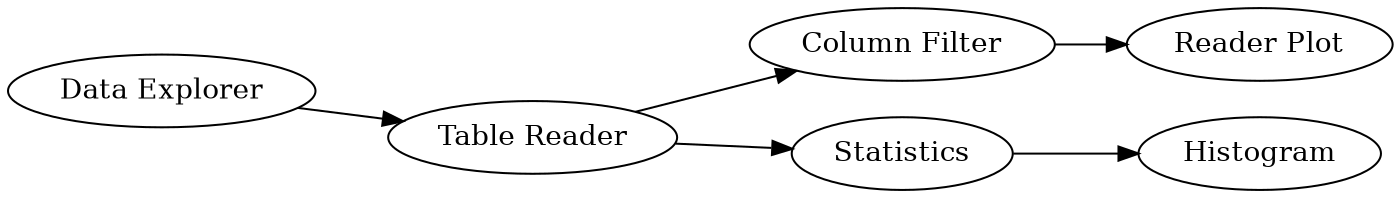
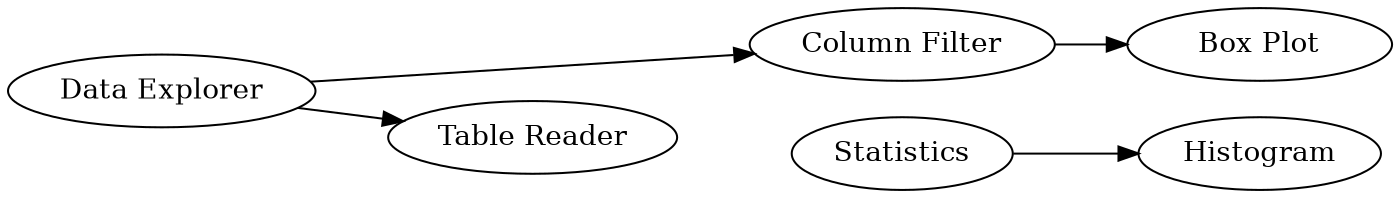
(1260, 44) -> (1260, 44)
(706, 94) -> (522, 68)
(723, 146) -> none
